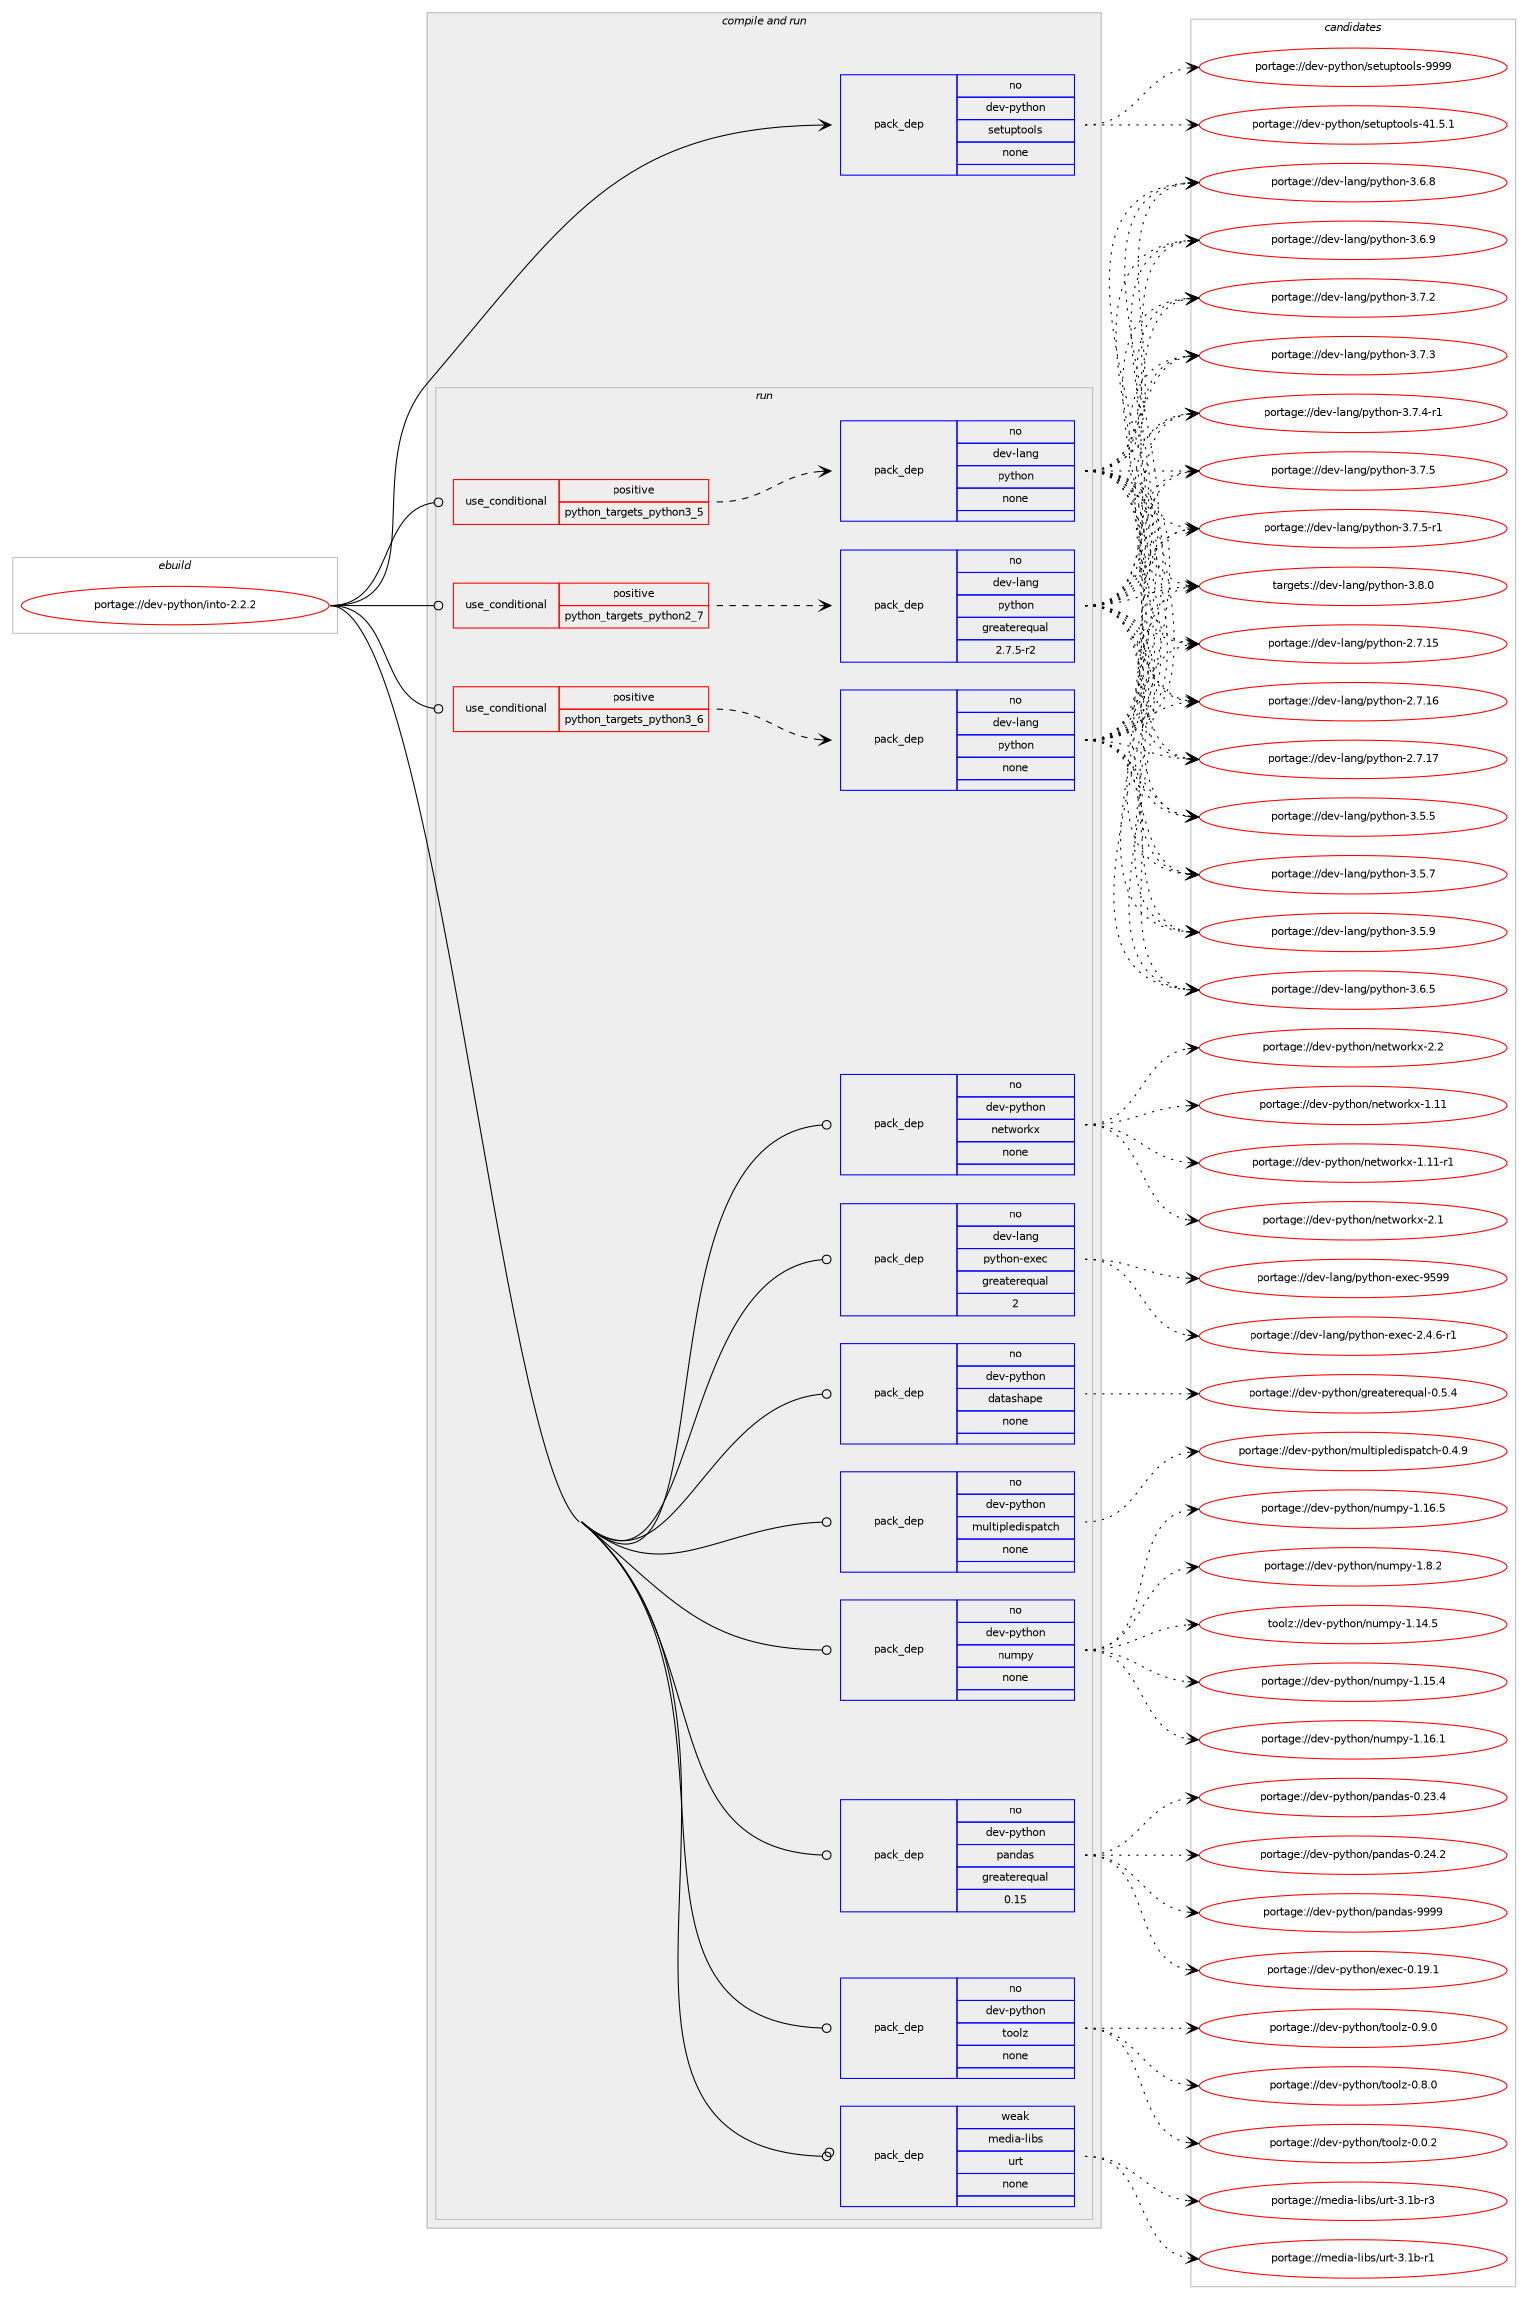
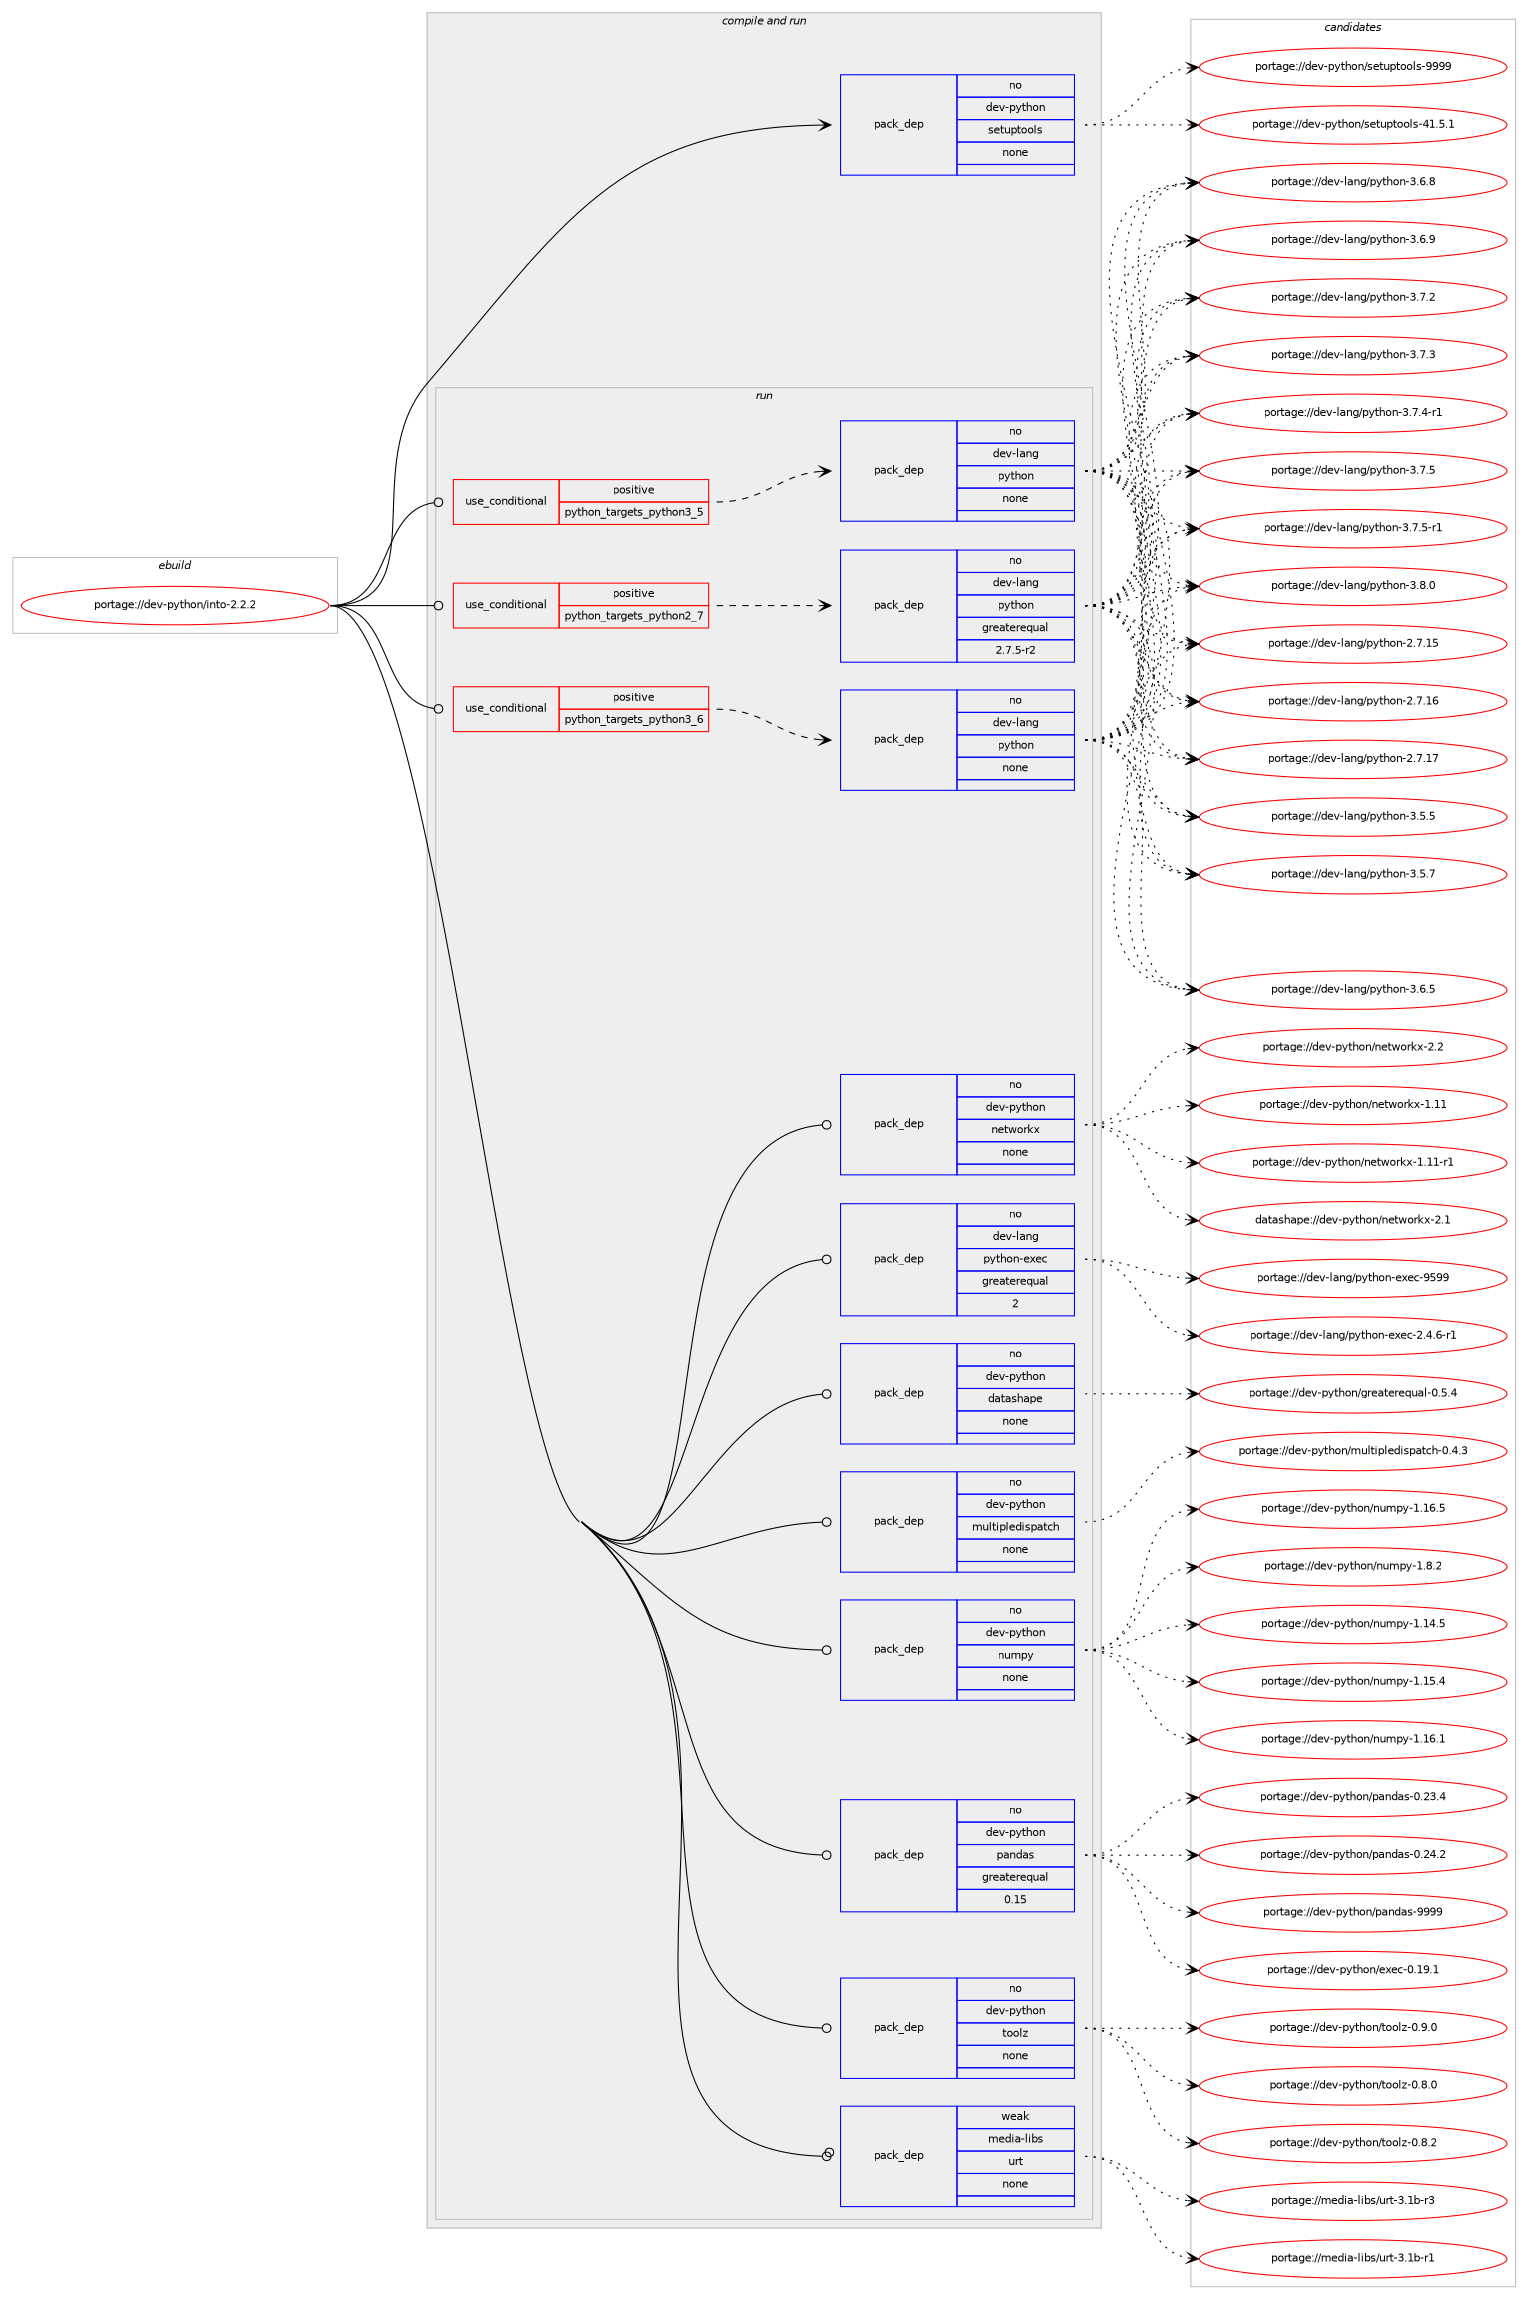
(1353, 586) -> (1353, 586)
(1353, 932) -> none
(1353, 1221) -> (1353, 1221)
(1353, 1451) -> (1353, 1451)
(1353, 1625) -> (1353, 1625)
(1353, 2144) -> (1353, 2144)
